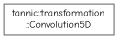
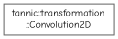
(59, 20) -> (59, 20)
